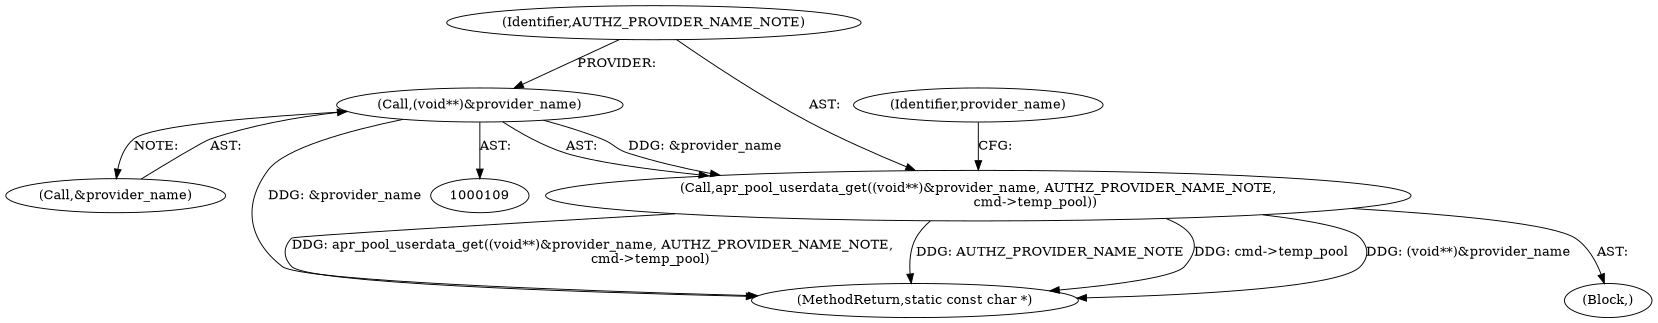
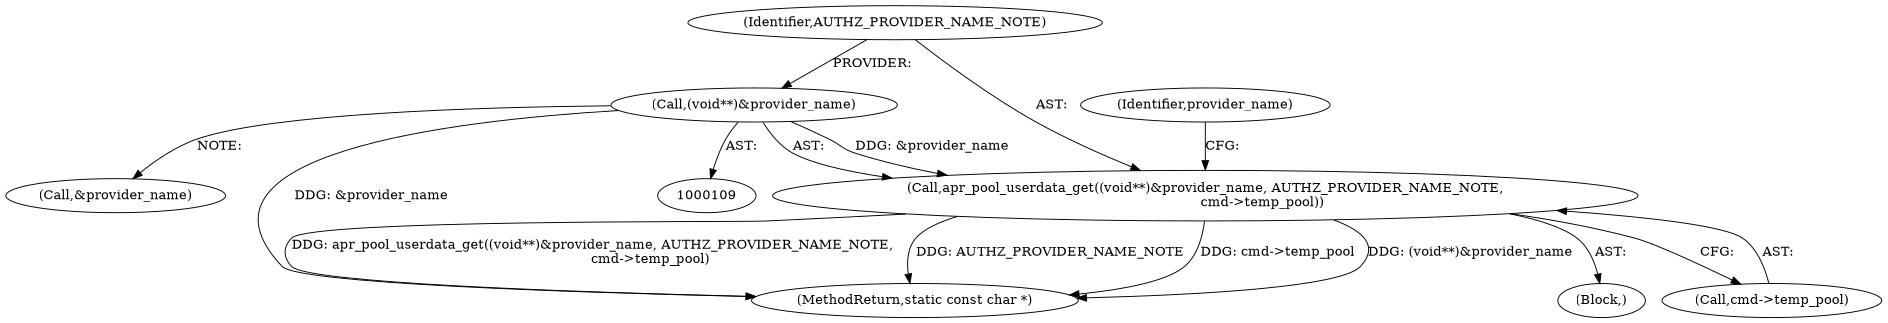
(234, 132) -> none
none -> (1772, 301)
